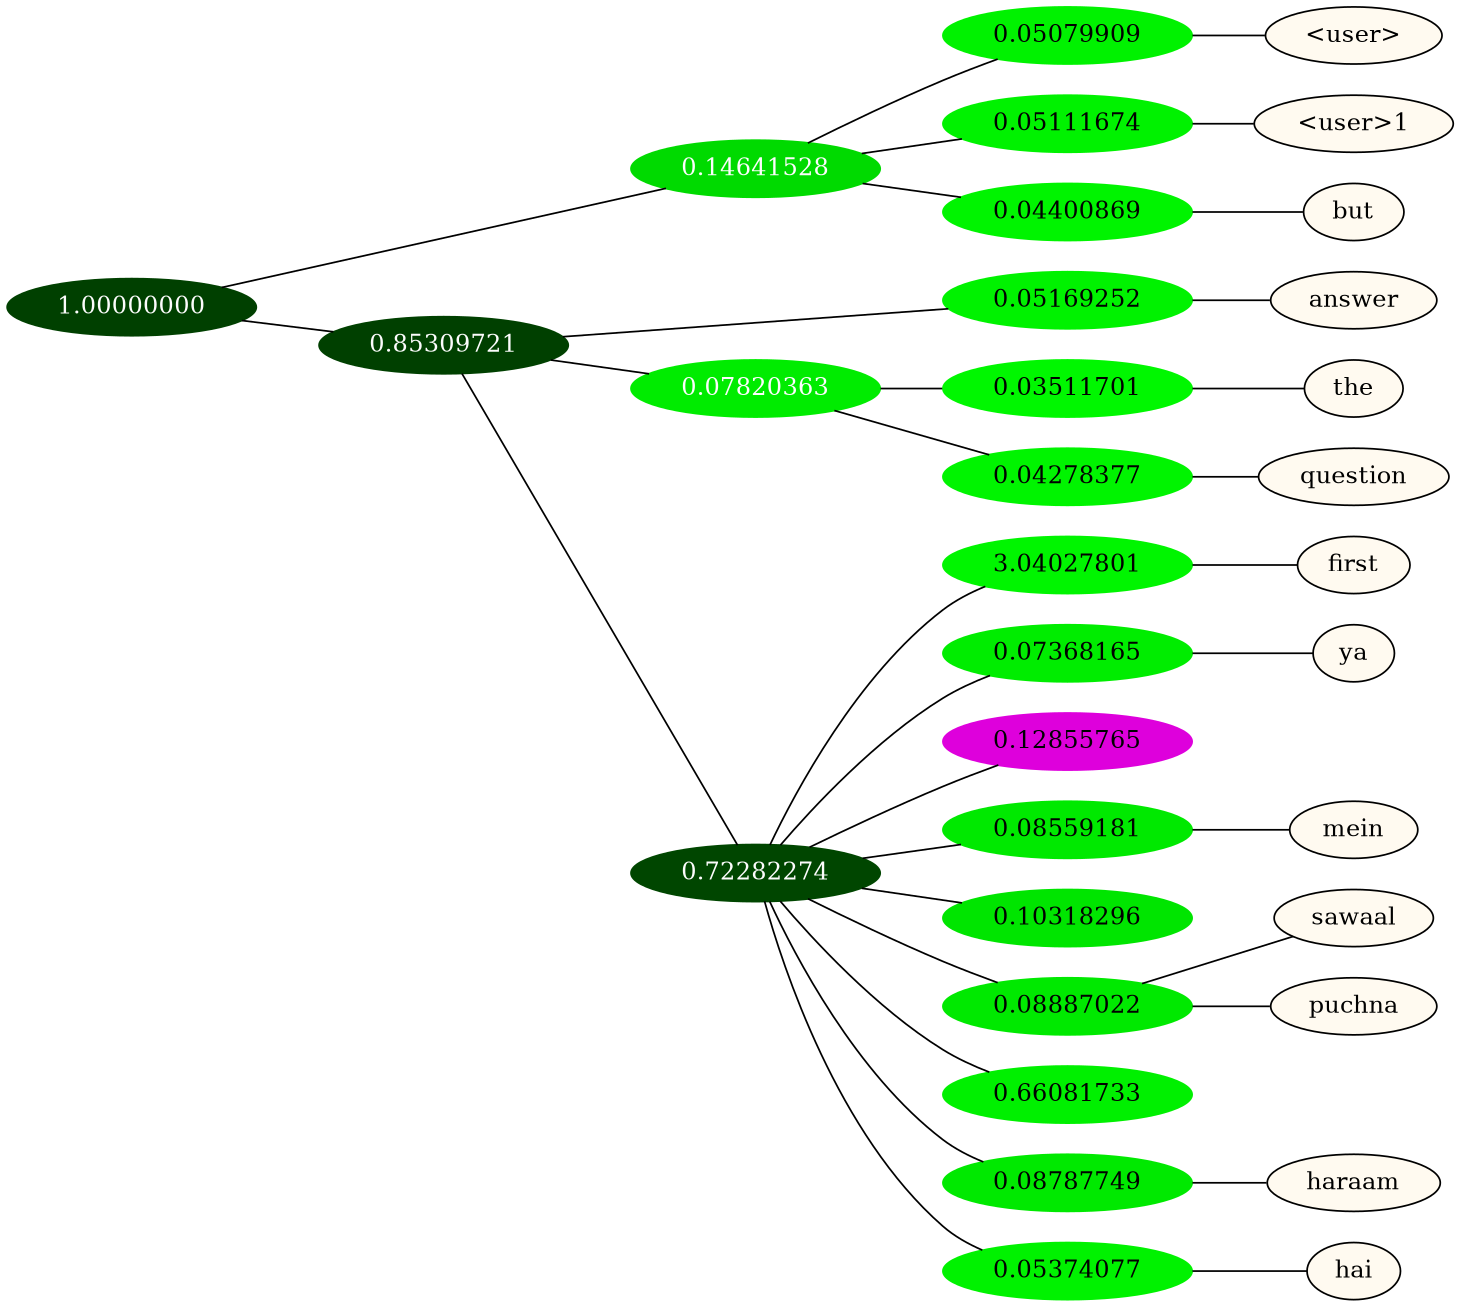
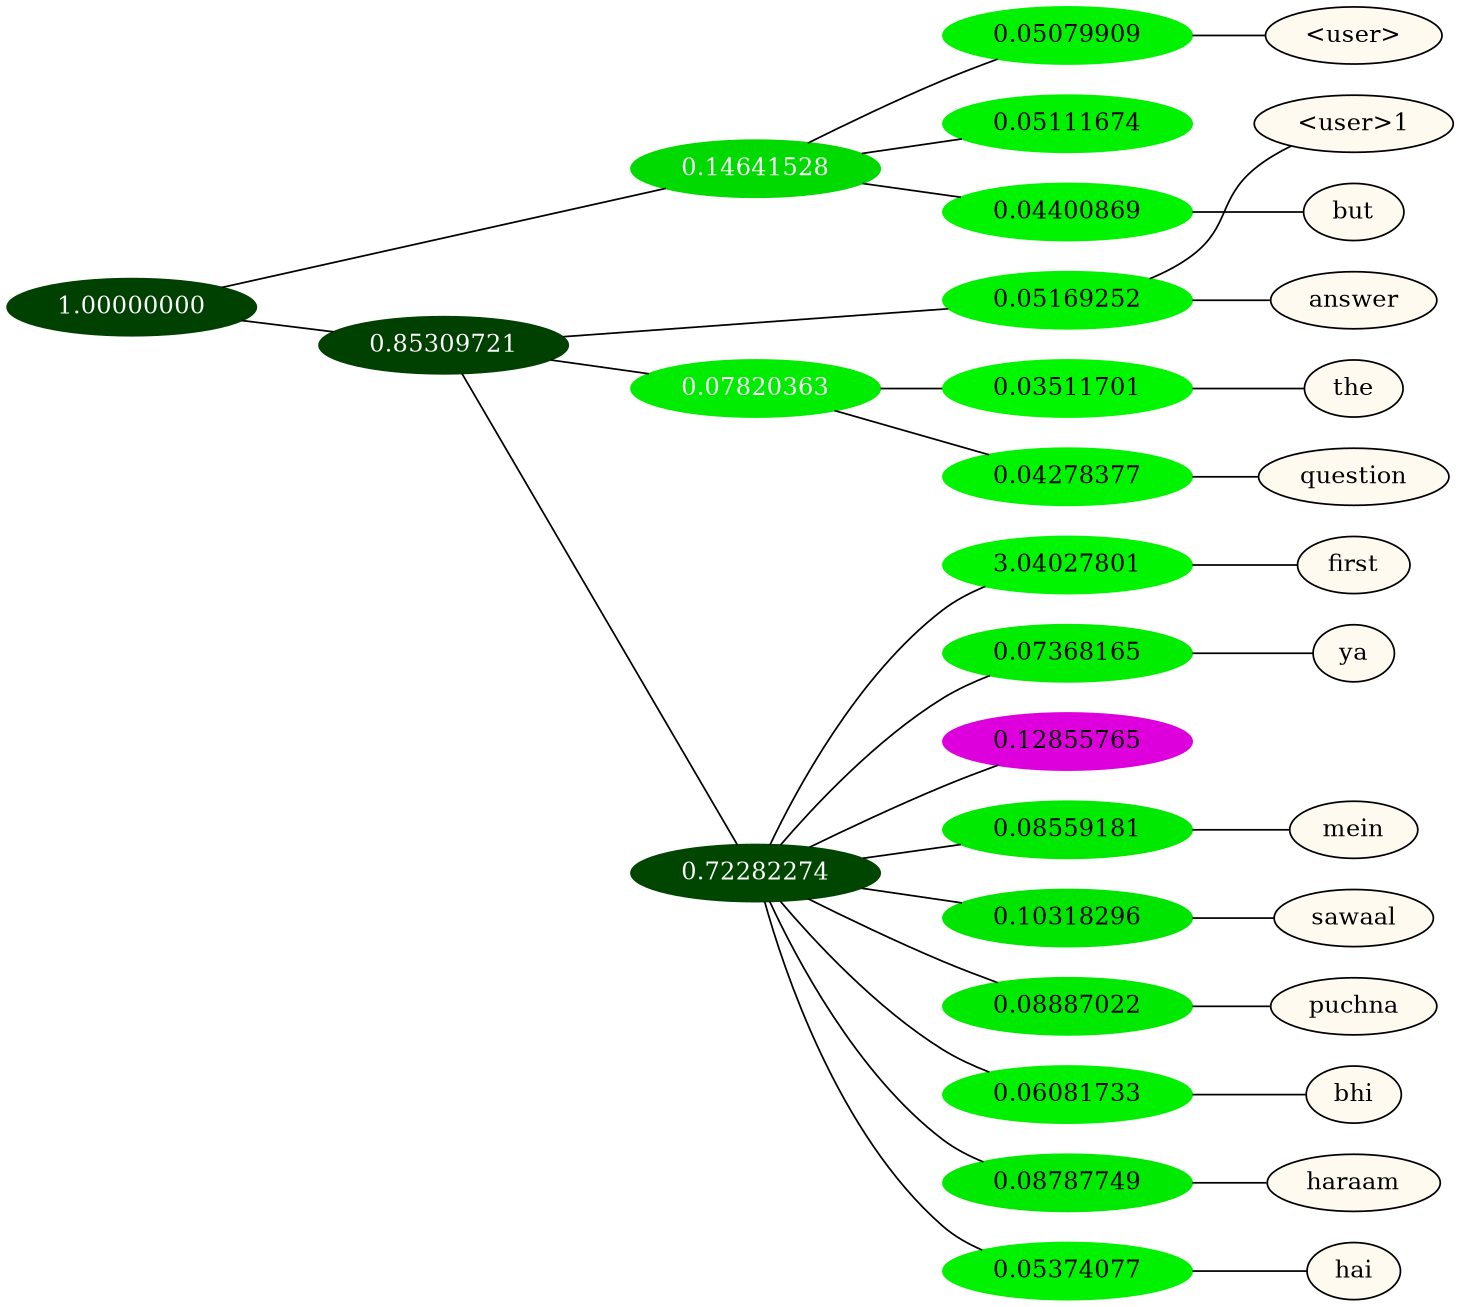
(1223, 124) -> (1219, 224)
(1218, 960) -> (1233, 918)
(1068, 1095) -> (1068, 1095)
none -> (1354, 1095)
